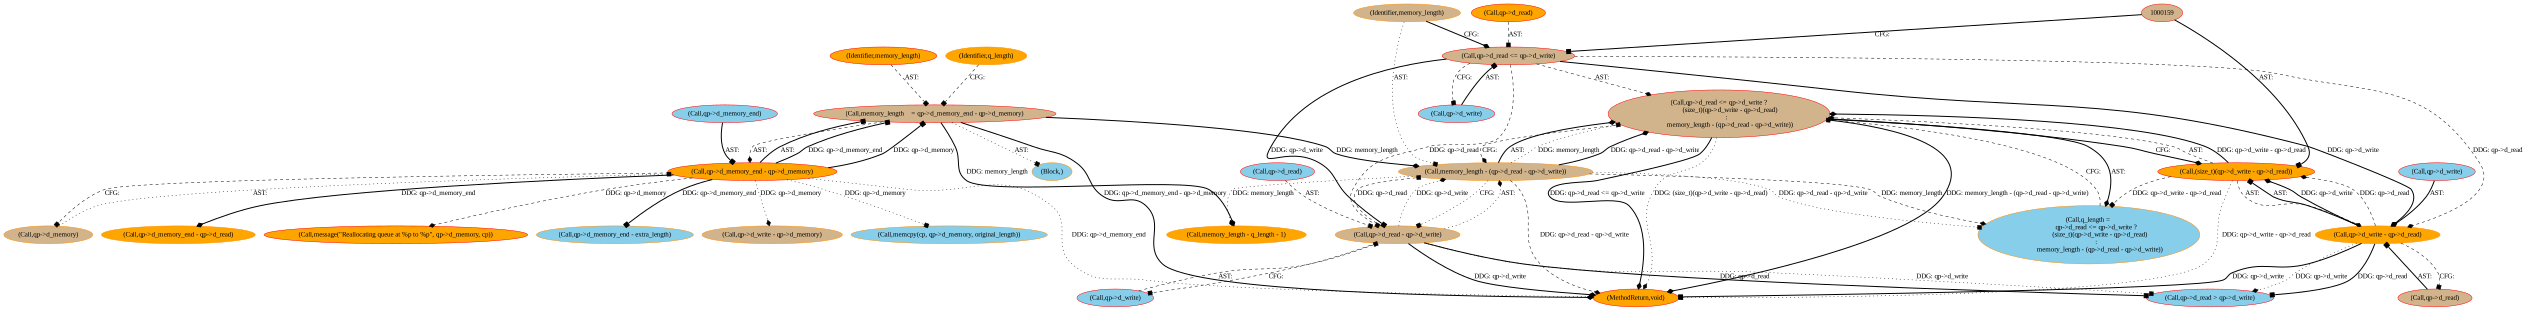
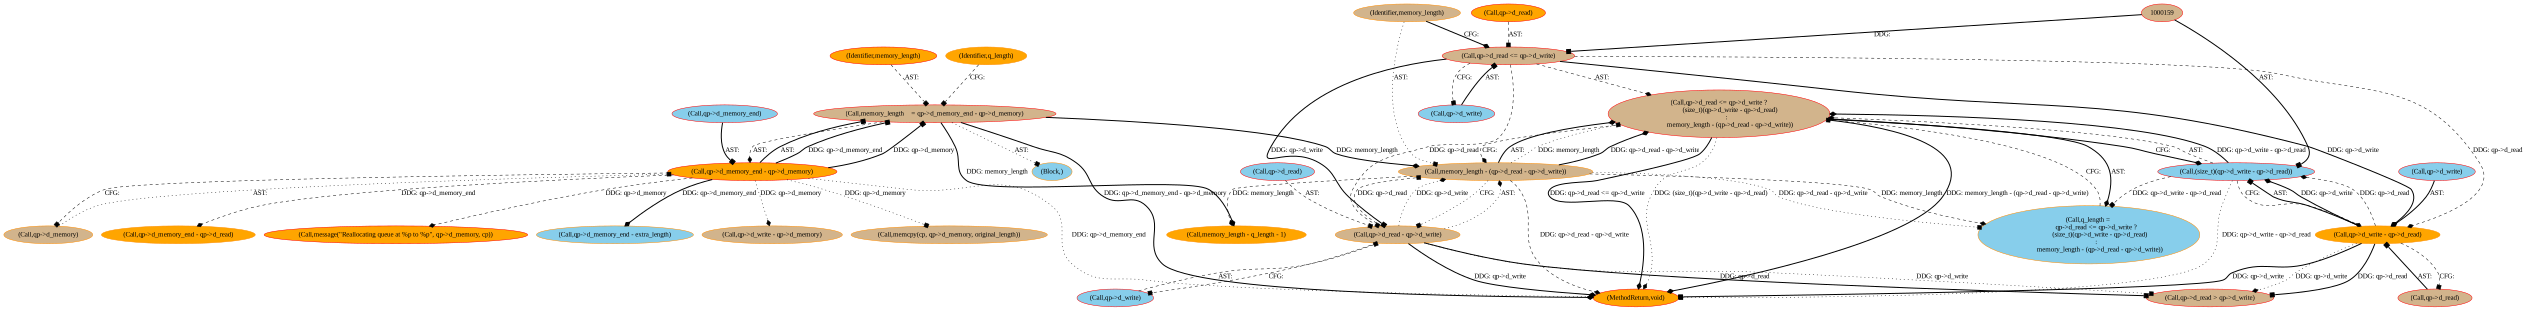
(1883, 34) -> (1883, 34)
(2236, 172) -> (2236, 172)
(1306, 182) -> (1306, 182)
(436, 187) -> (436, 187)
(2254, 193) -> (2254, 193)
(668, 196) -> (668, 196)
(949, 235) -> (949, 235)
(2210, 298) -> (2210, 298)
